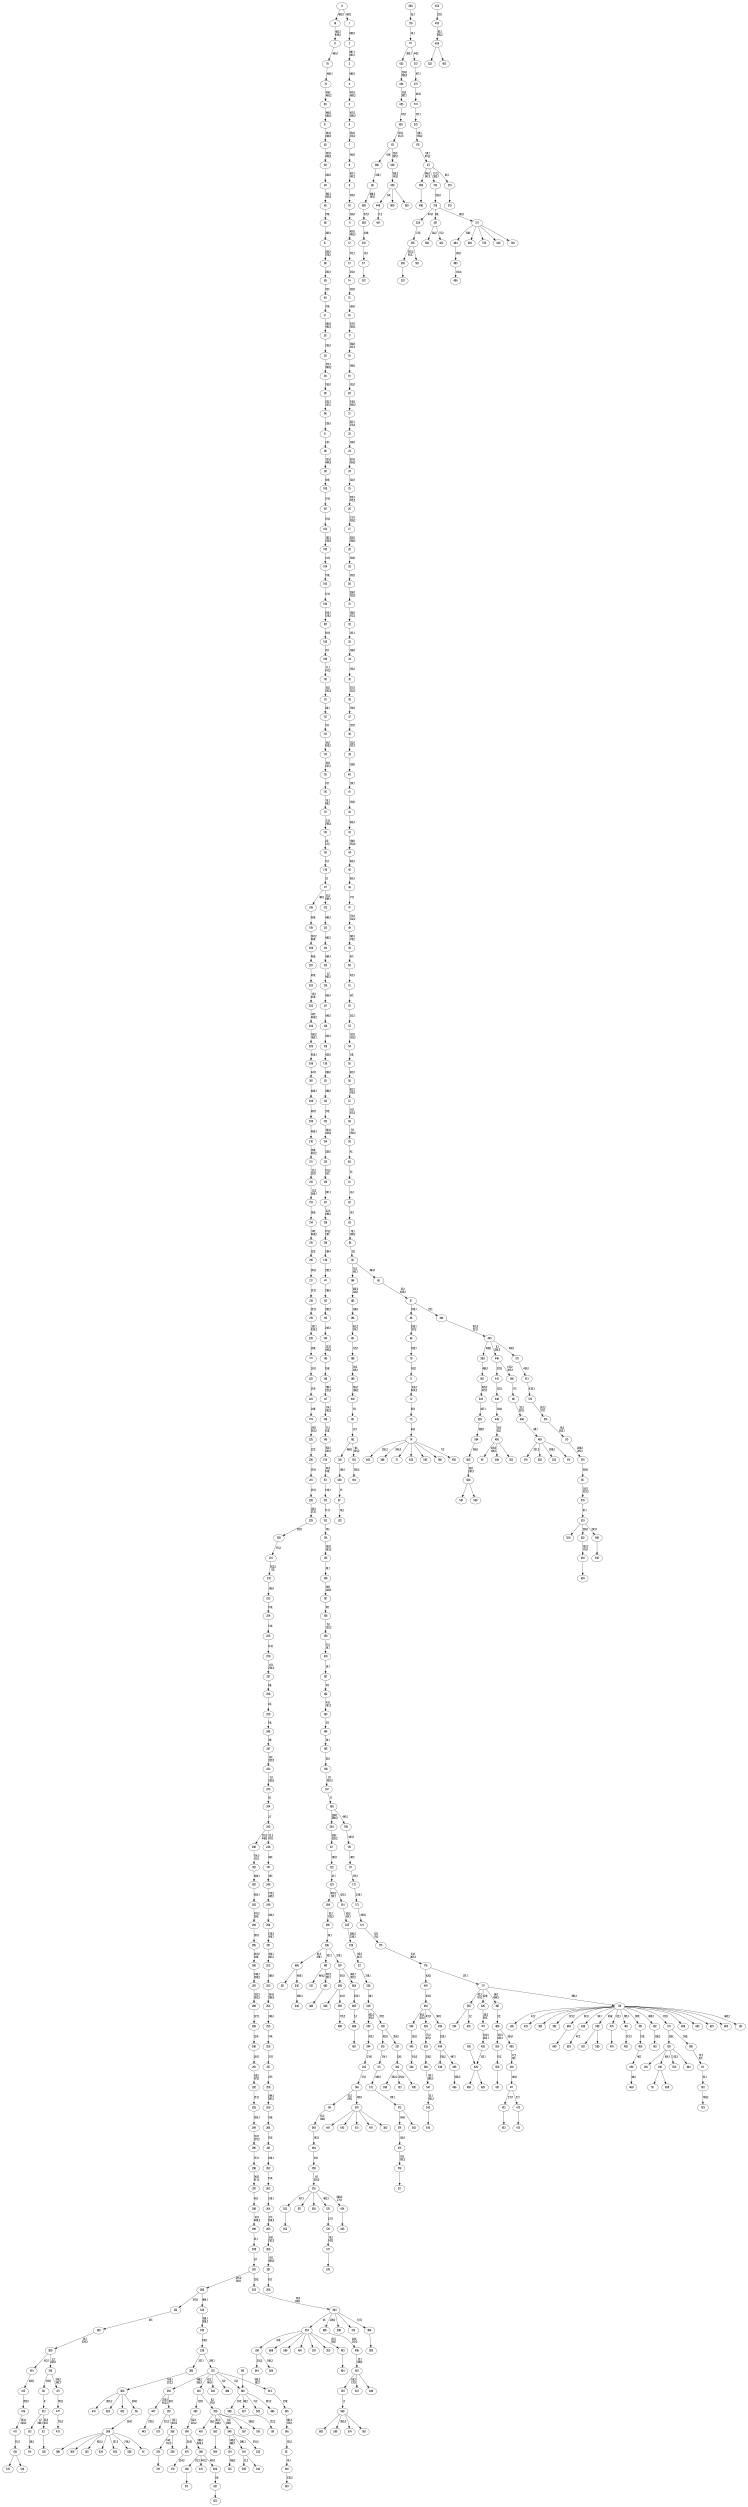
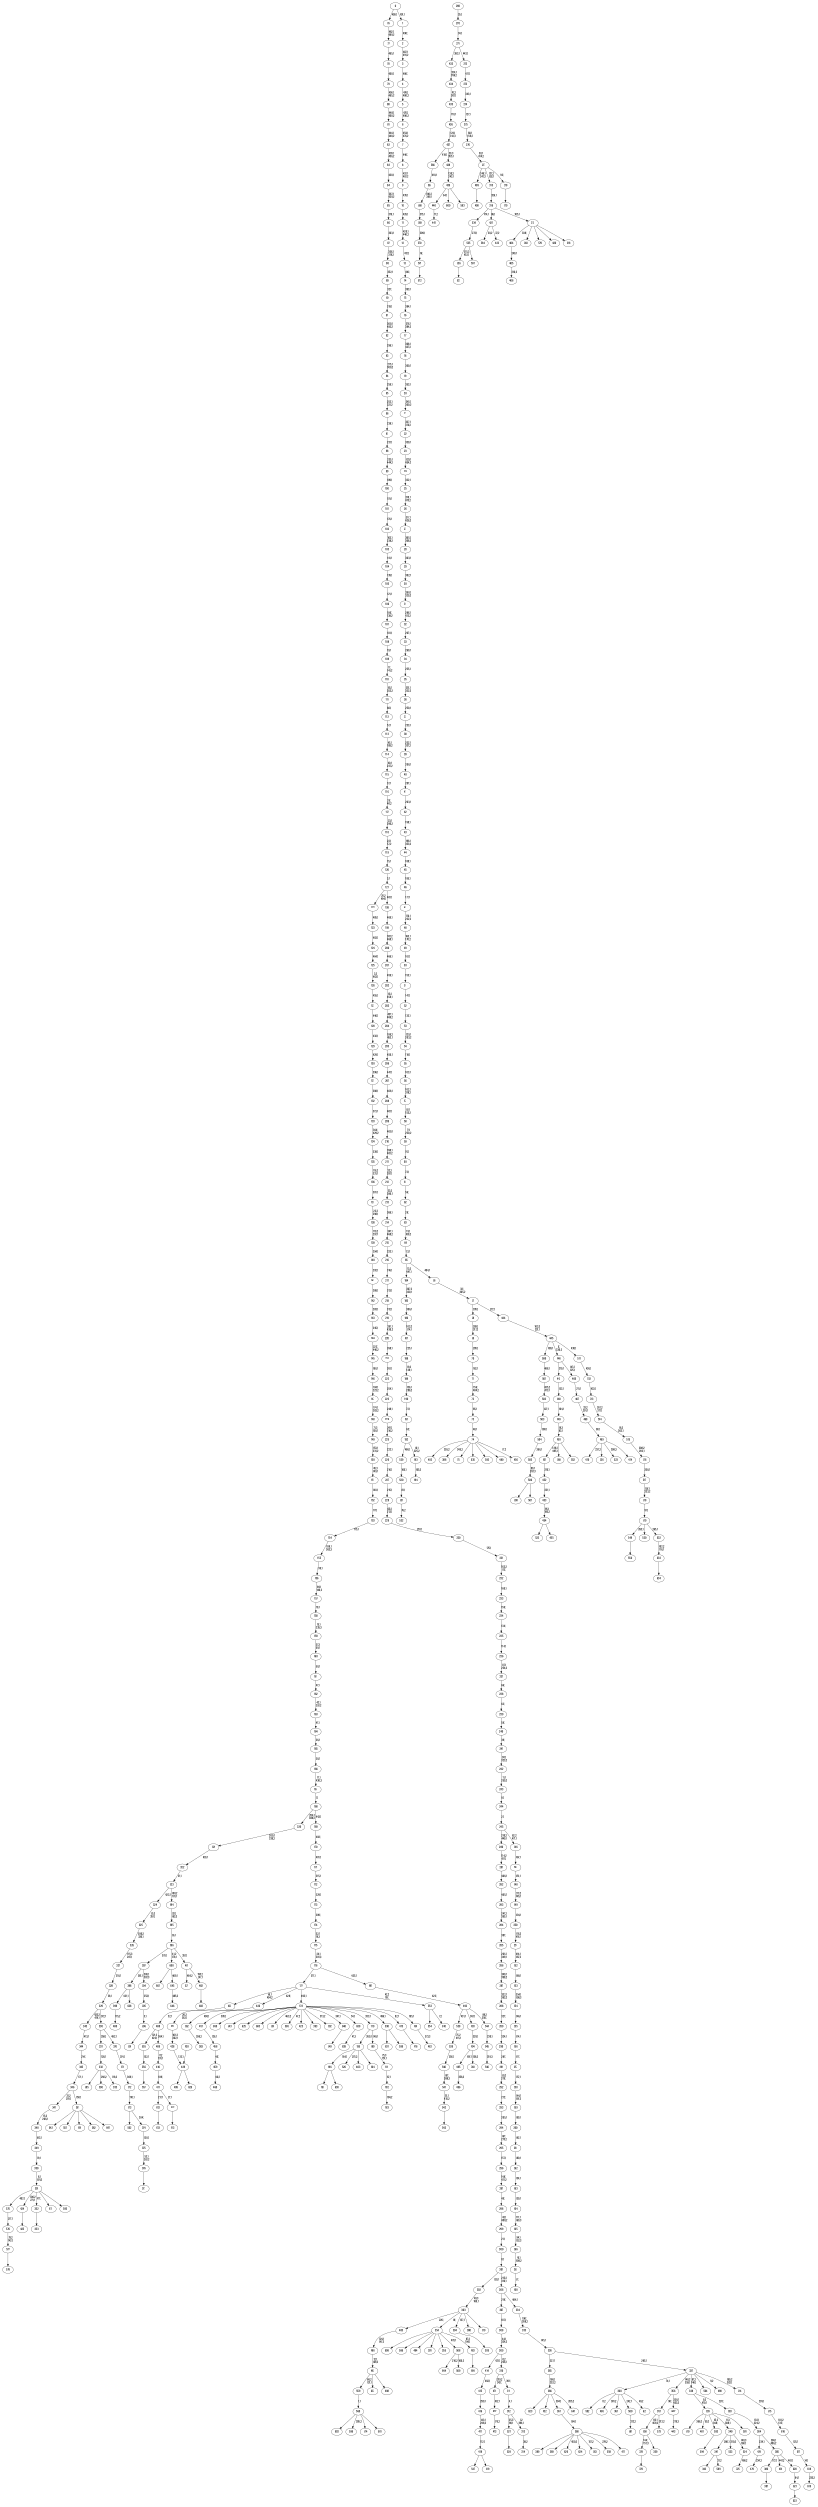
none -> (544, 1469)
(243, 2381) -> (618, 2400)
